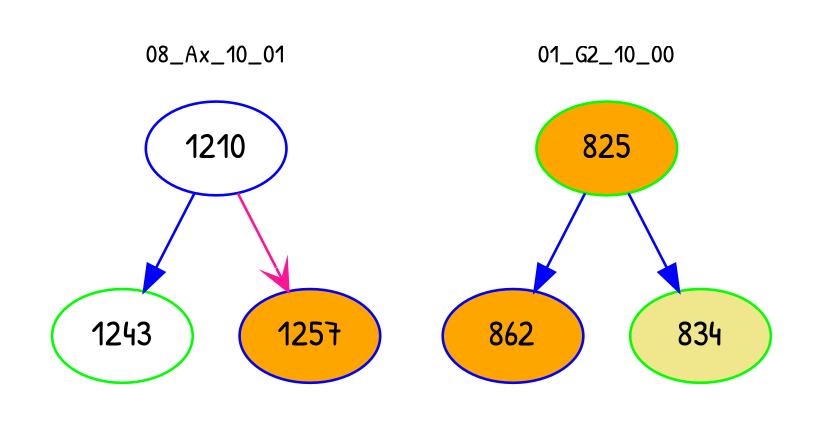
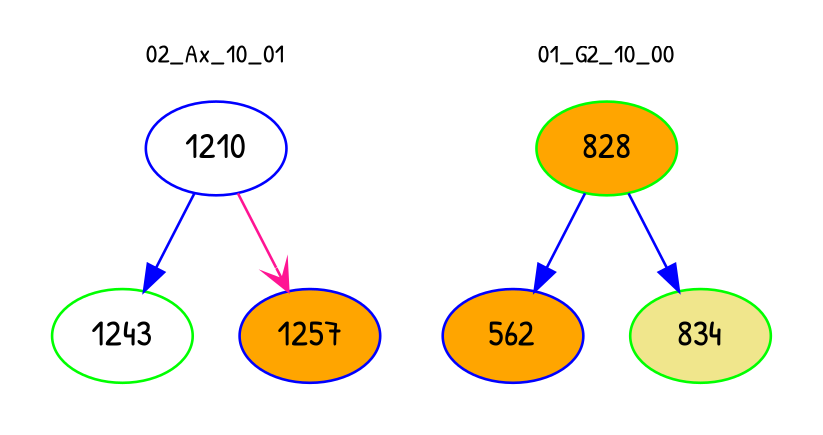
(216, 56) -> (216, 56)
(607, 148) -> (607, 148)
(513, 336) -> (513, 336)
